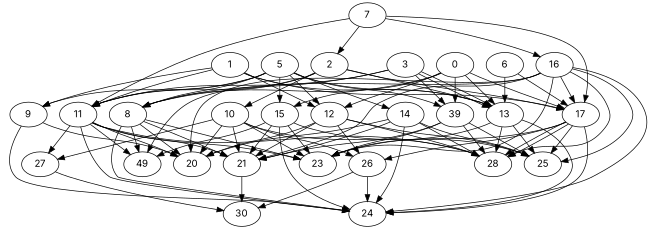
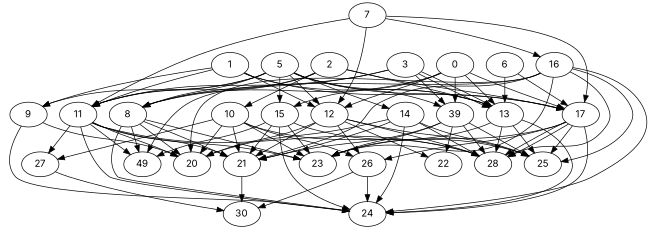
(351, 37) -> (359, 64)
(566, 87) -> (425, 94)
none -> (443, 164)
